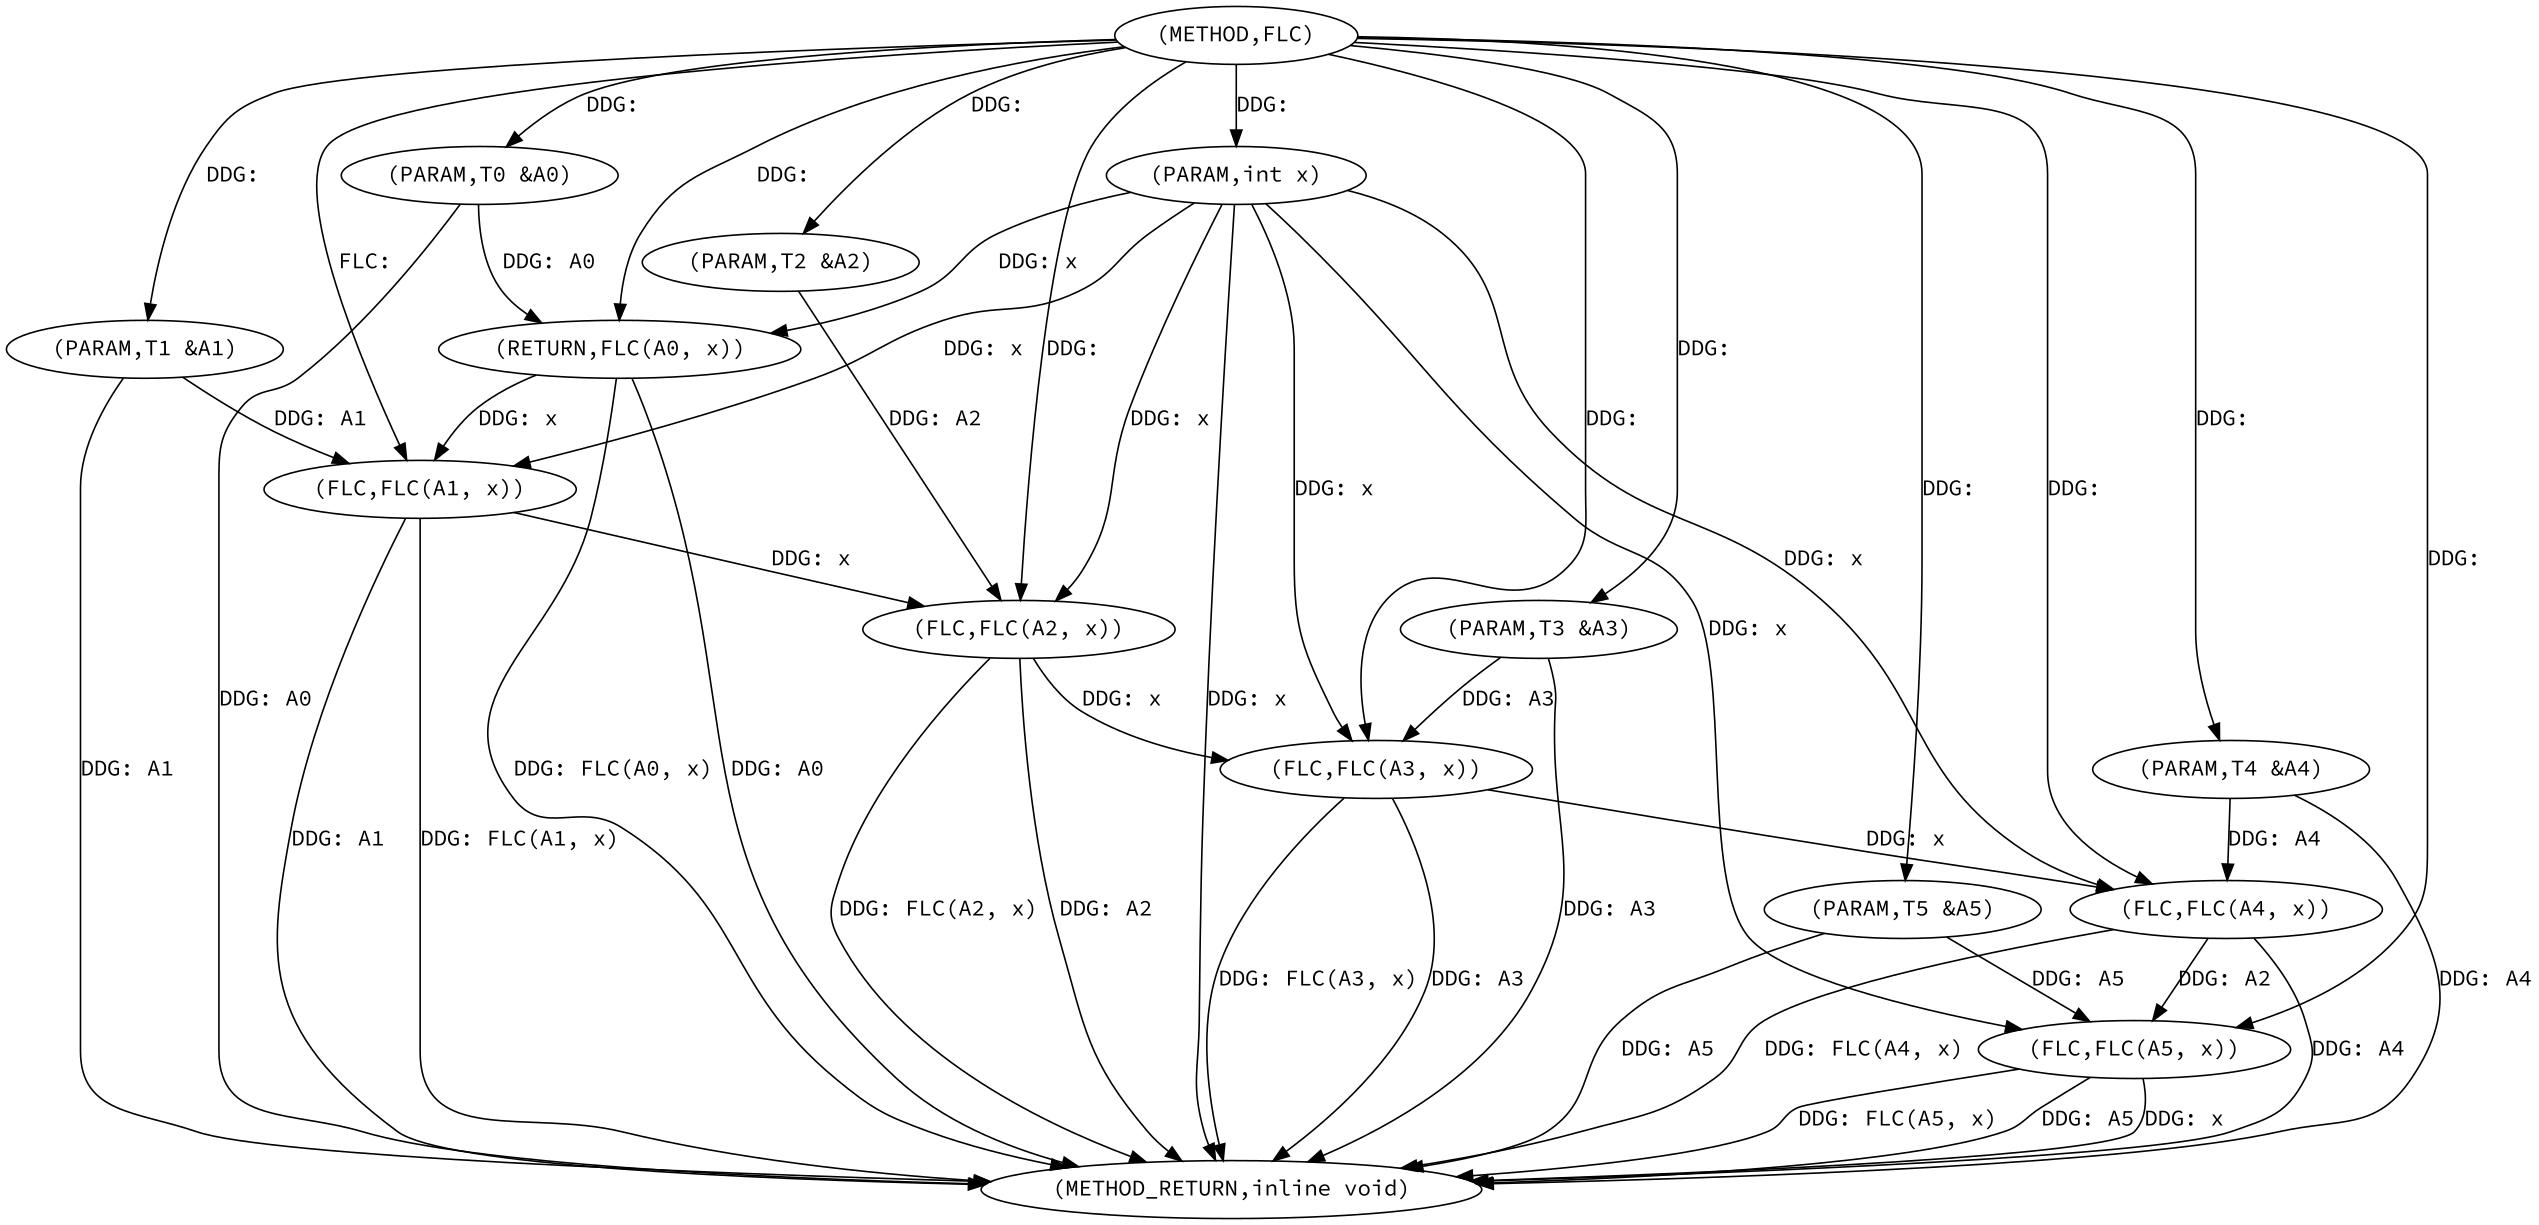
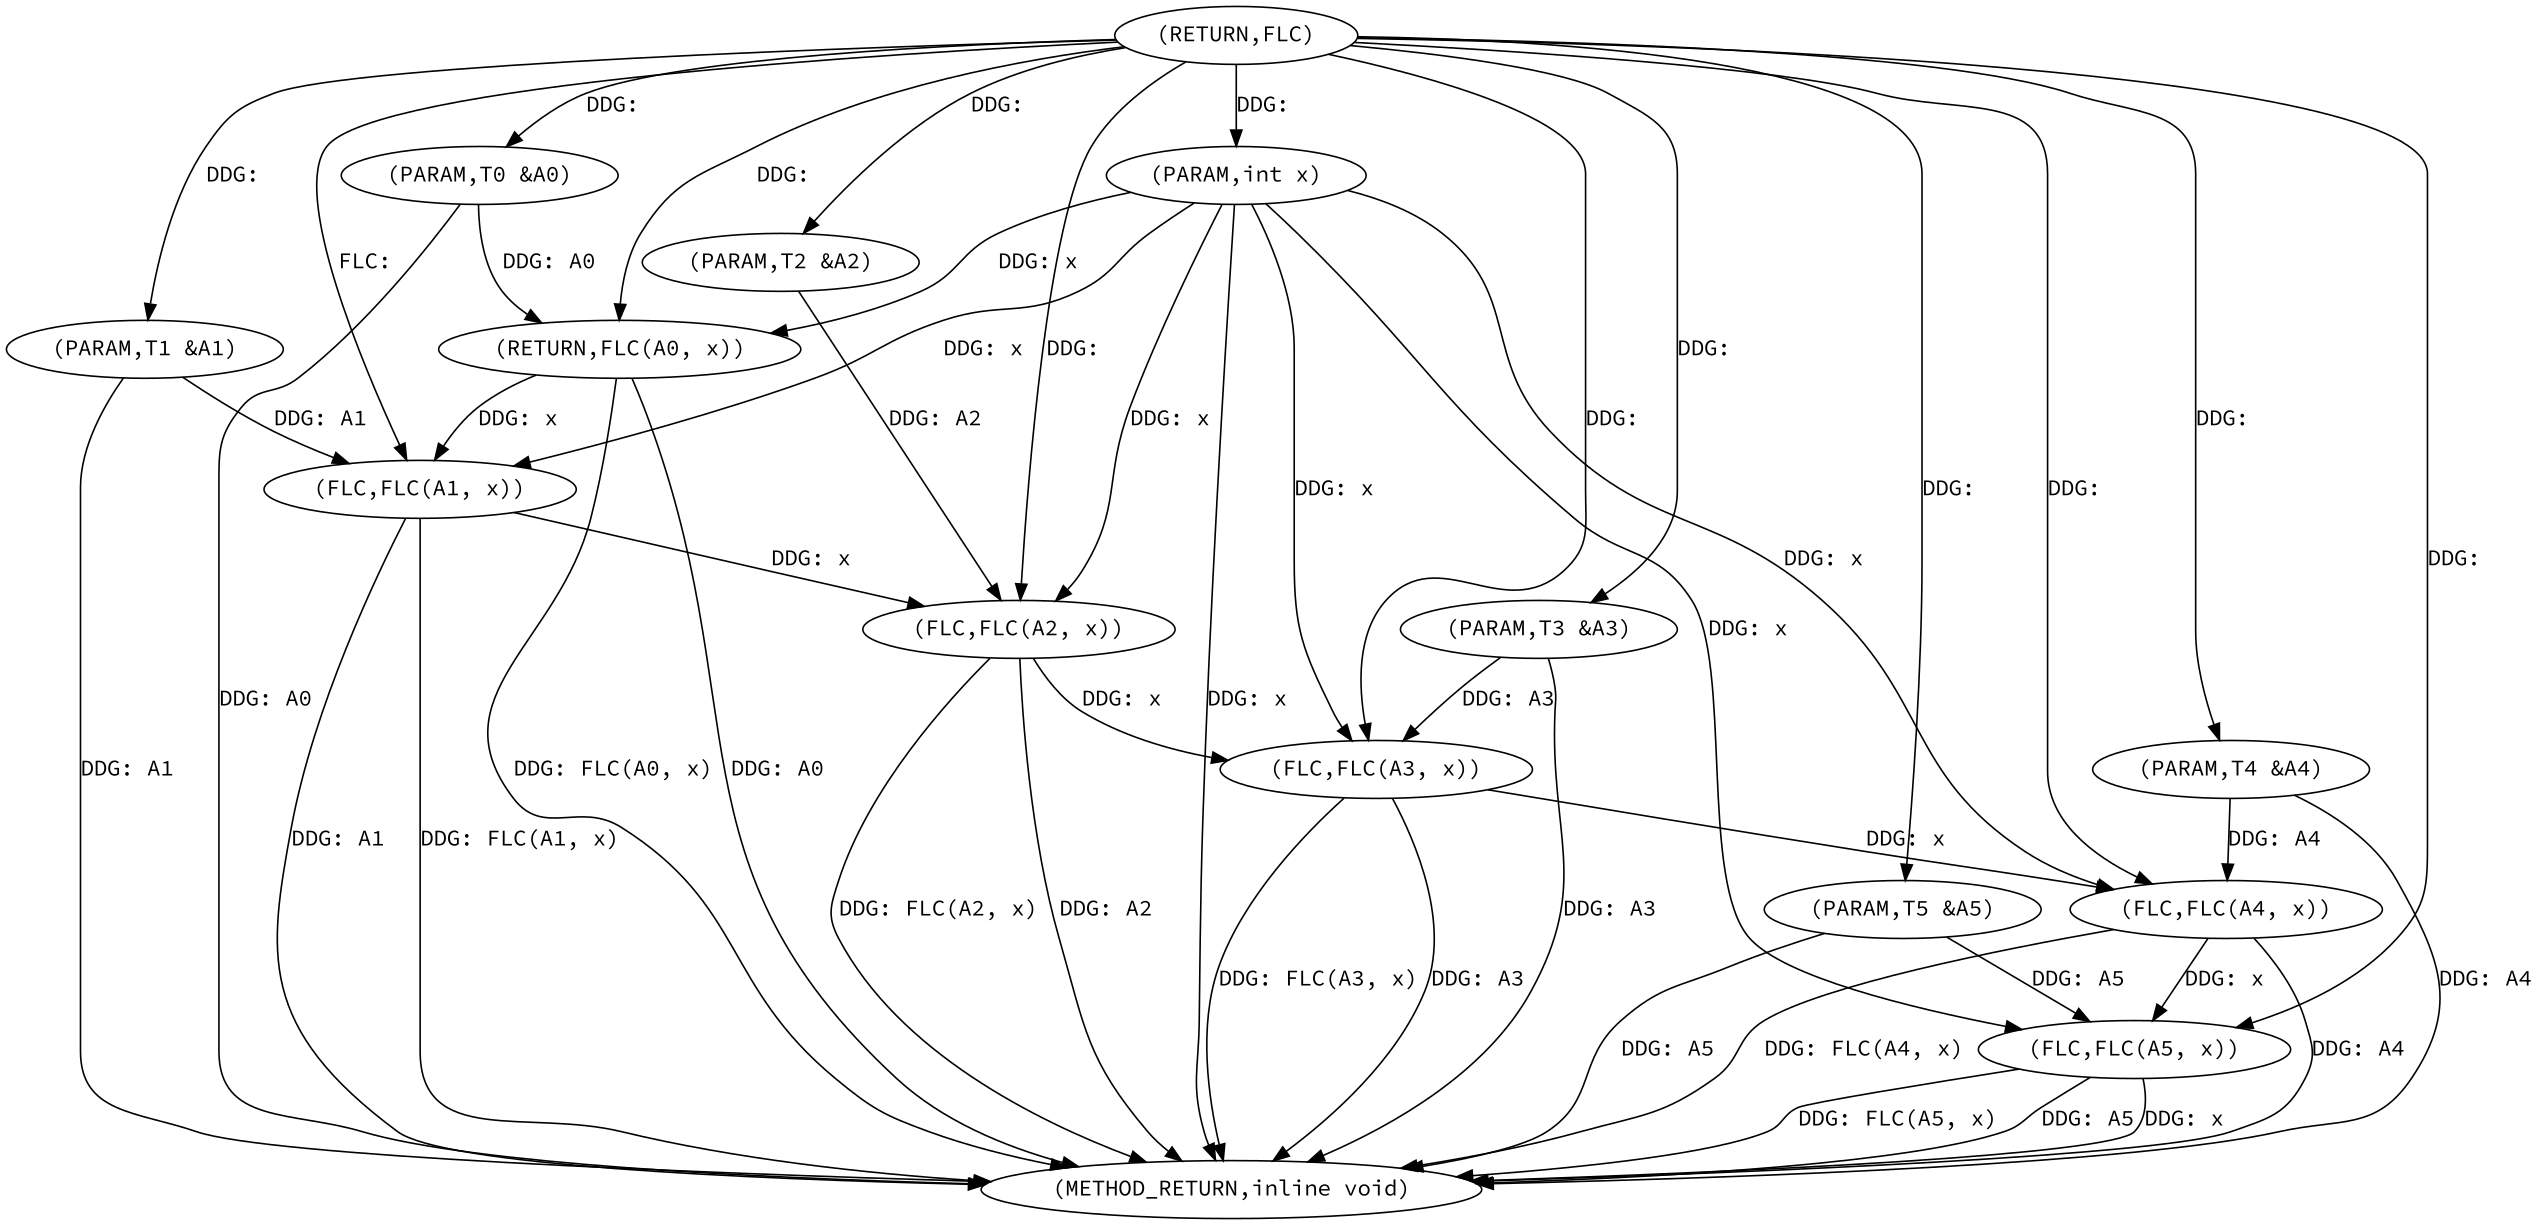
(1236, 35) -> (1236, 35)
(2225, 980) -> (2225, 980)
